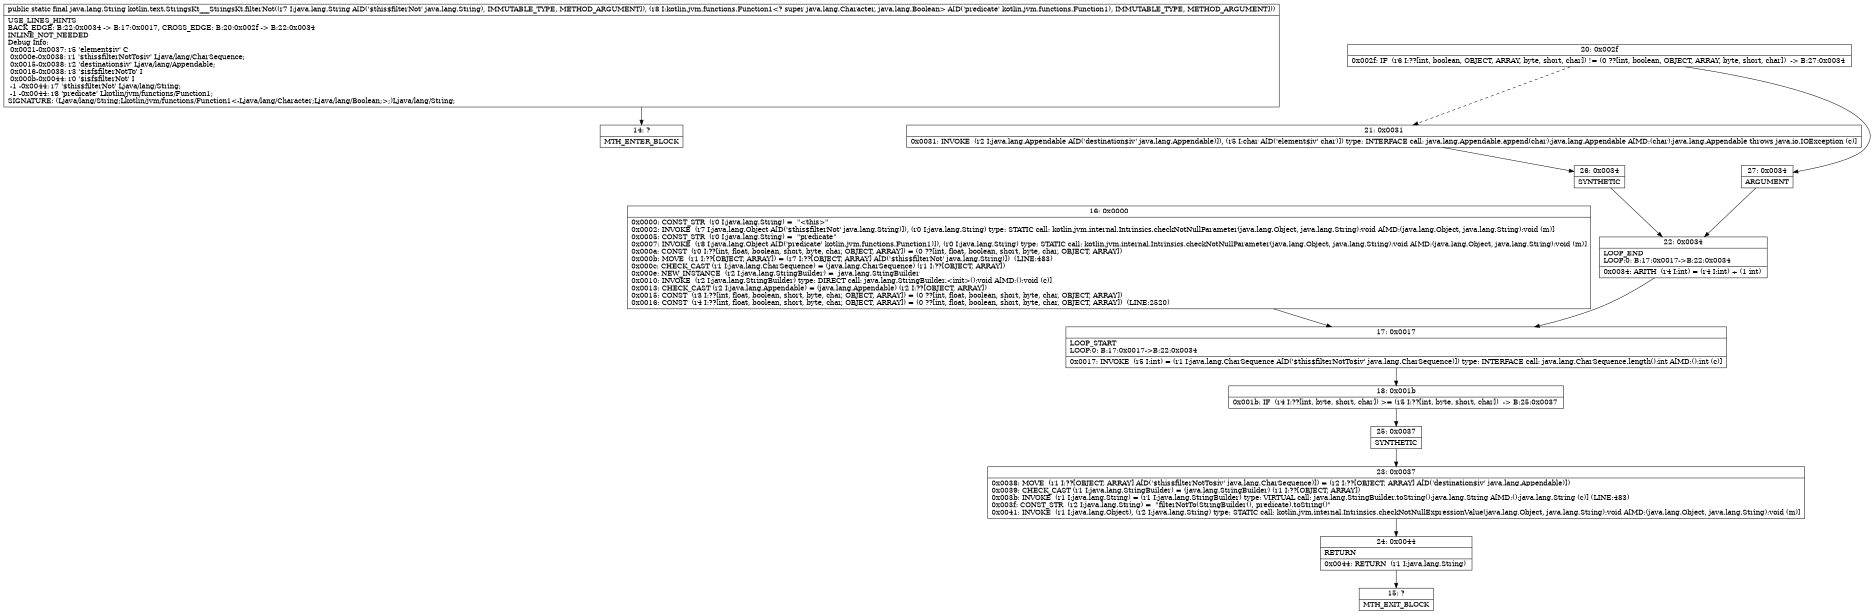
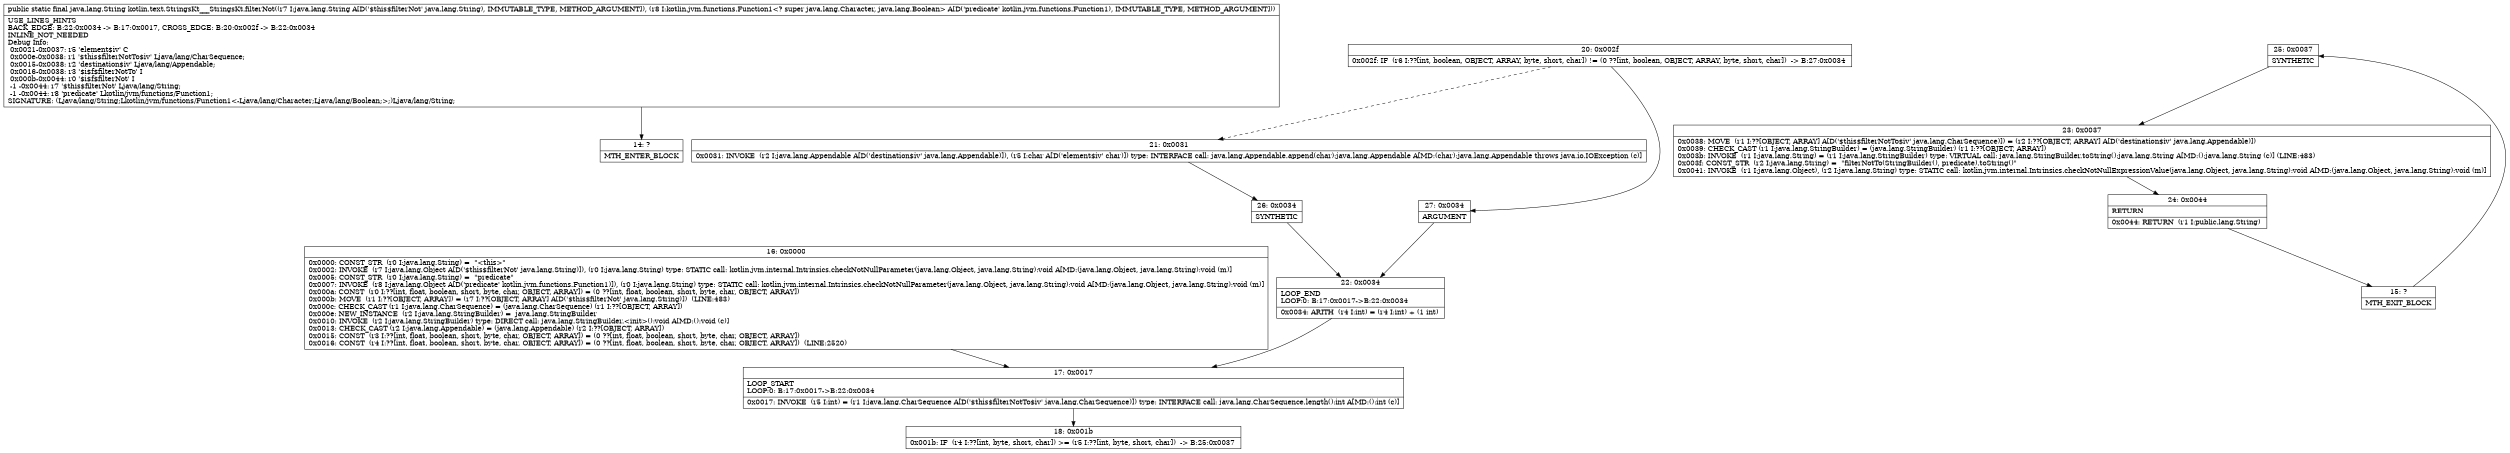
(1396, 415) -> (2497, 128)
(1396, 564) -> (2187, 223)
